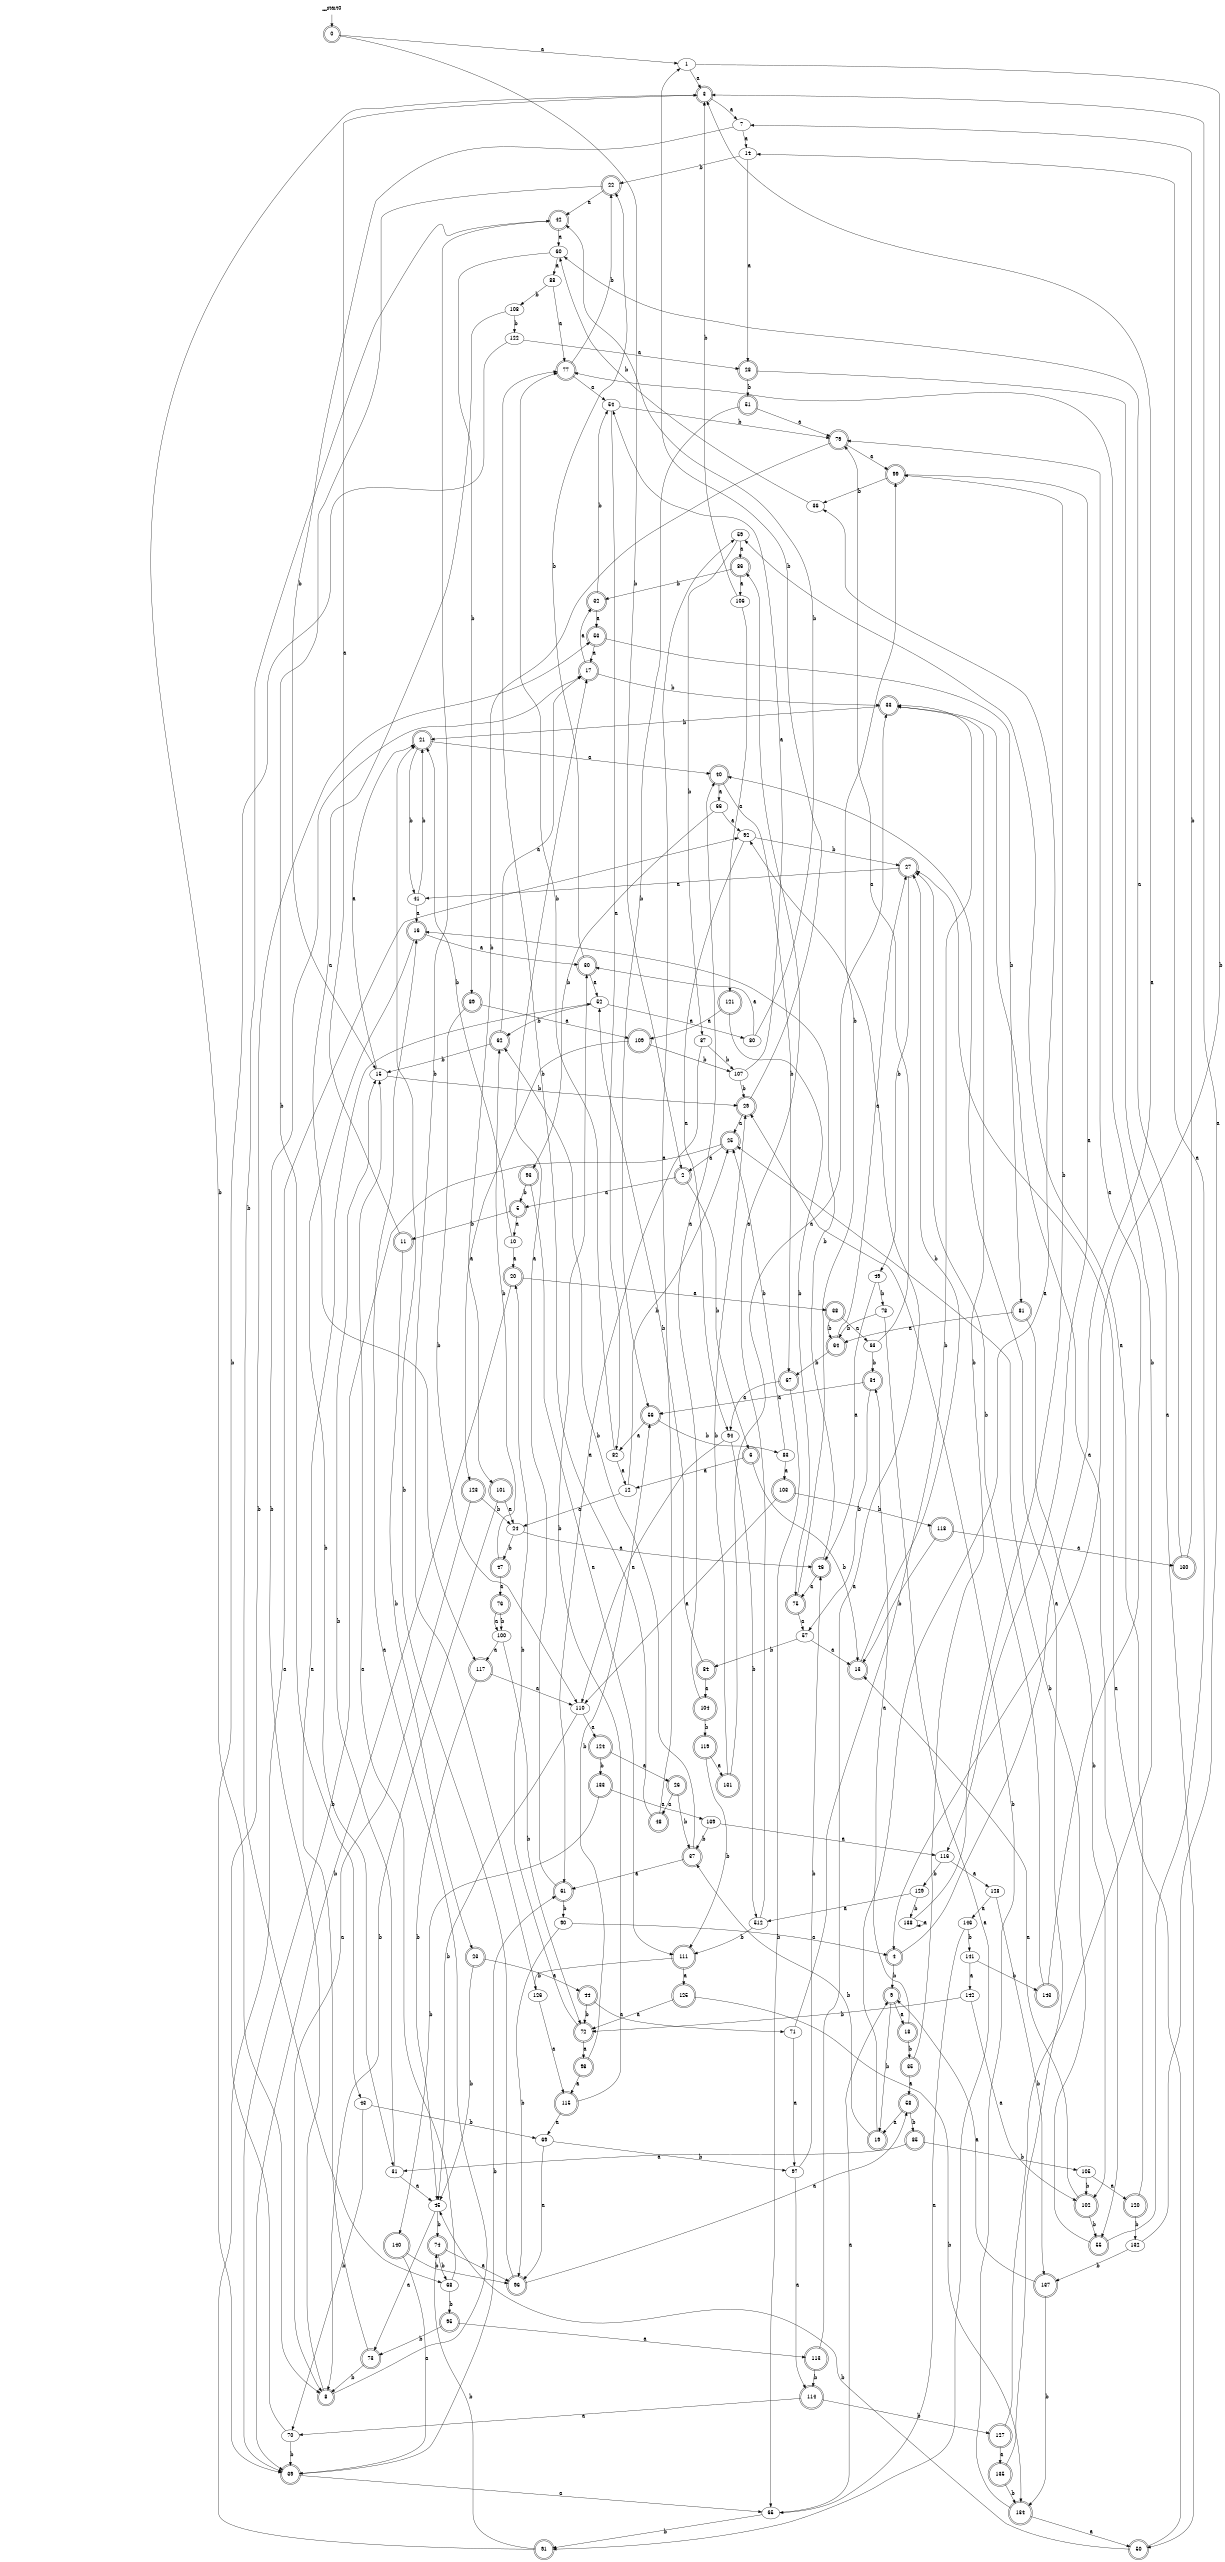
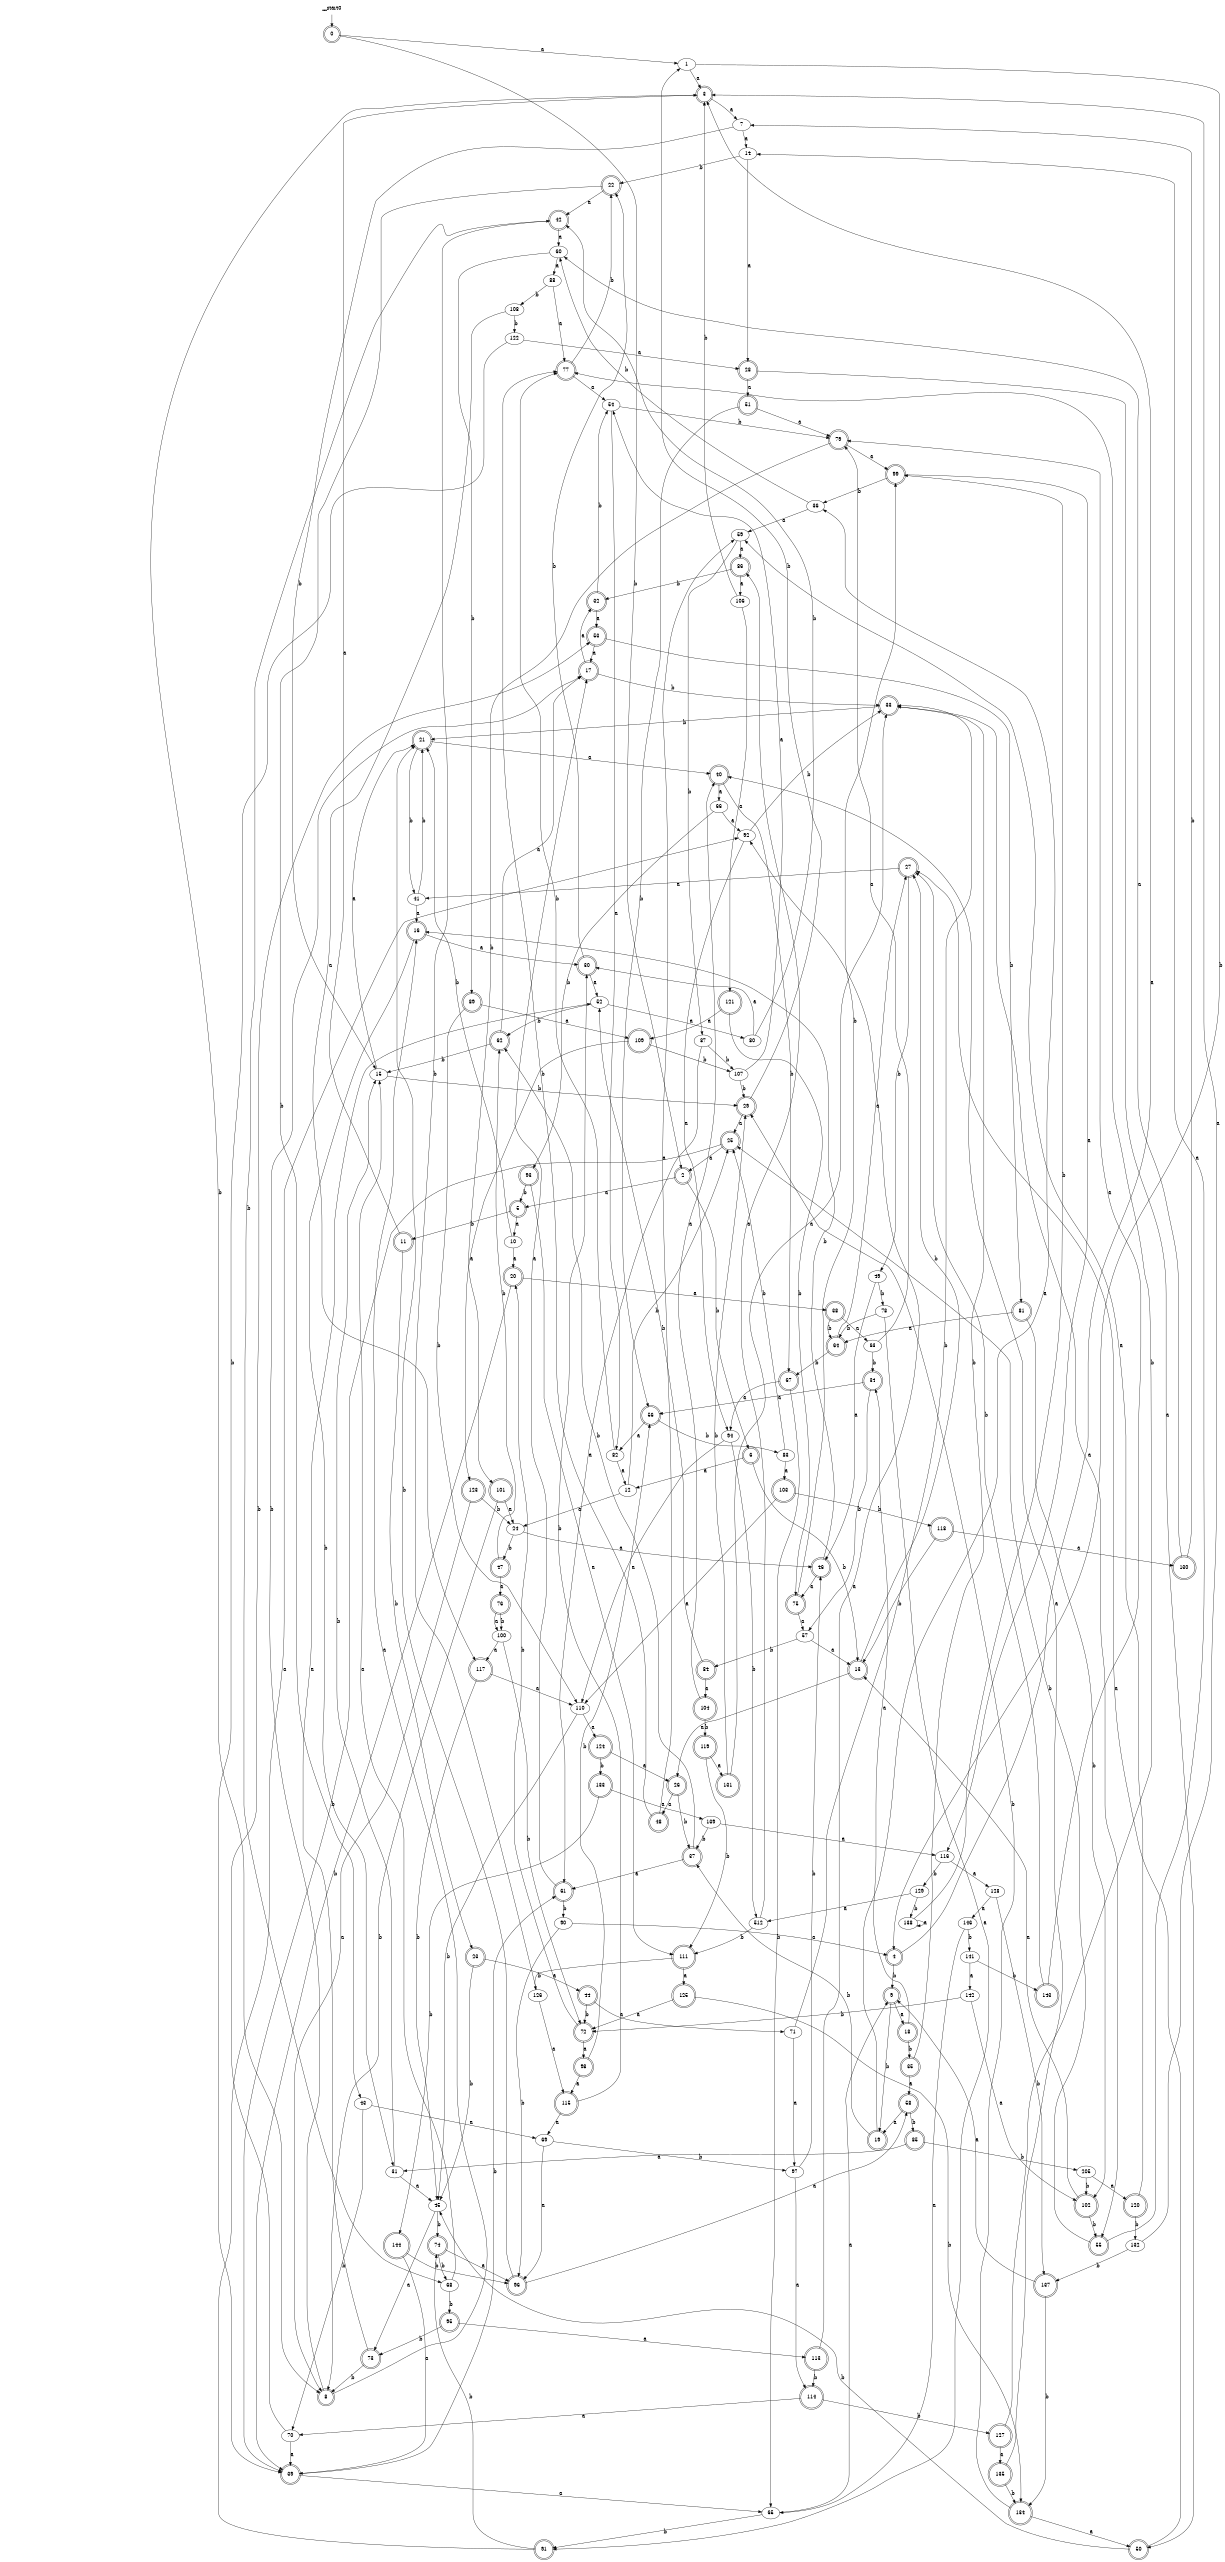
(749, 388) -> (749, 388)
none -> (779, 520)
(826, 851) -> (809, 765)
none -> (749, 1709)
(471, 2123) -> (471, 2123)
(1086, 2172) -> (1086, 2172)
(397, 2246) -> (397, 2246)
(292, 2455) -> (292, 2455)
